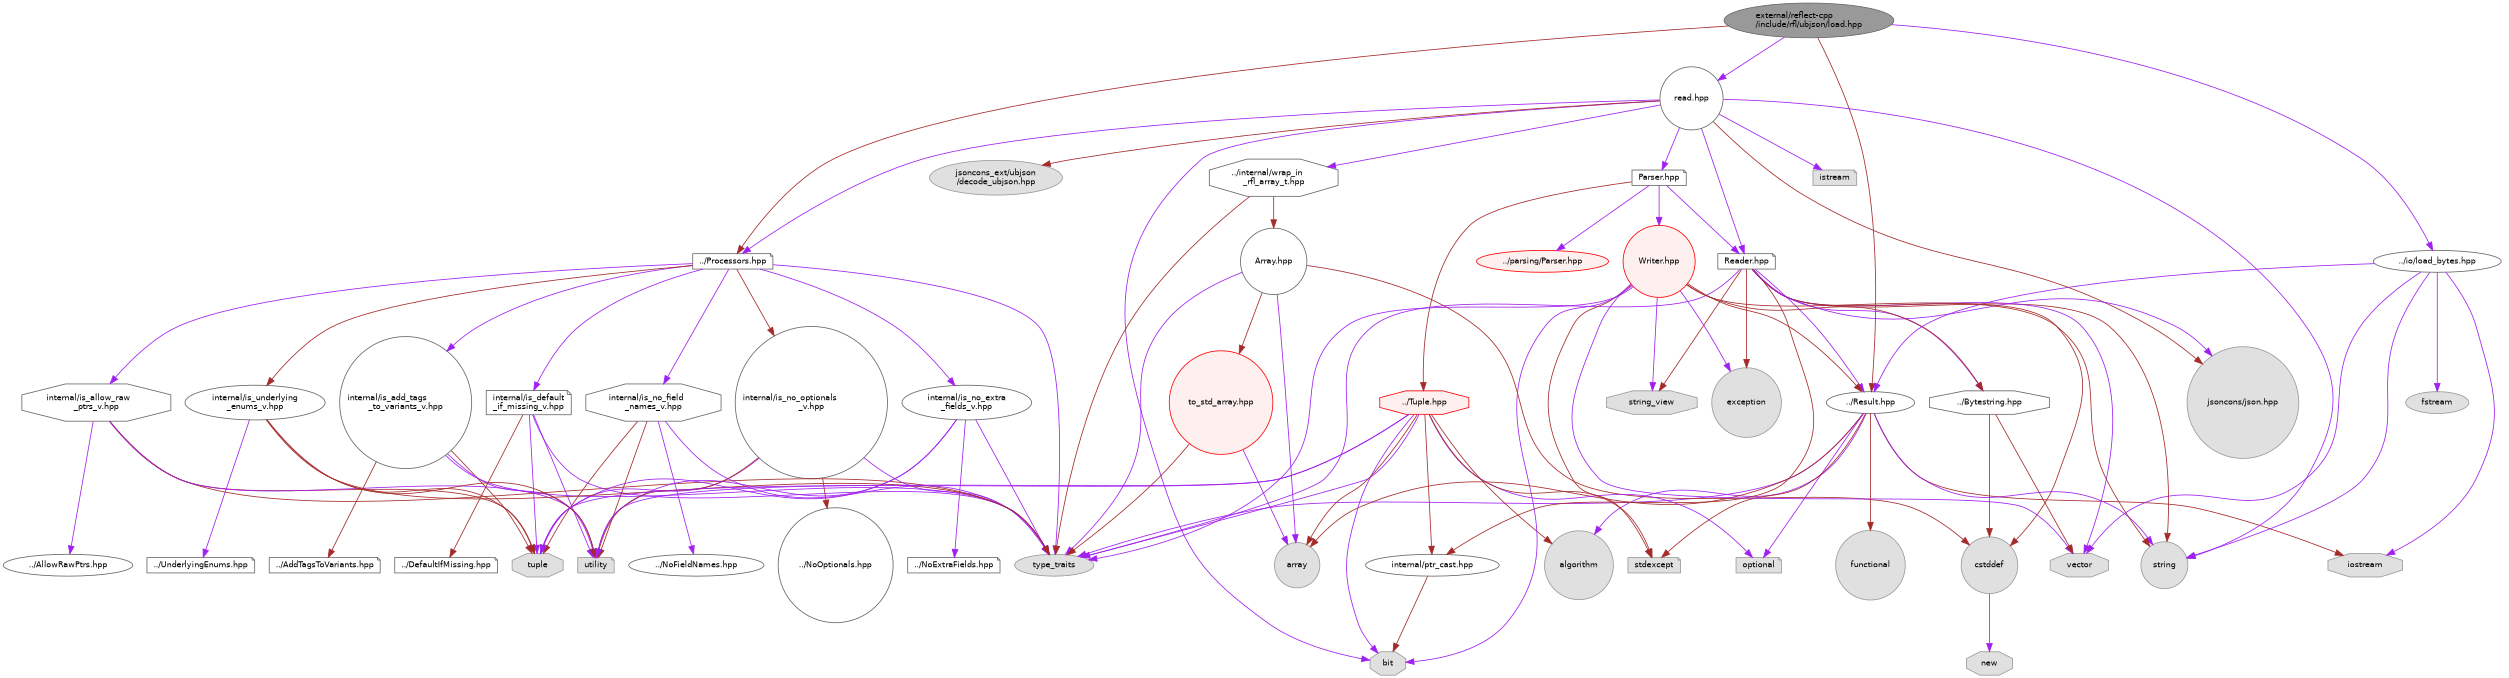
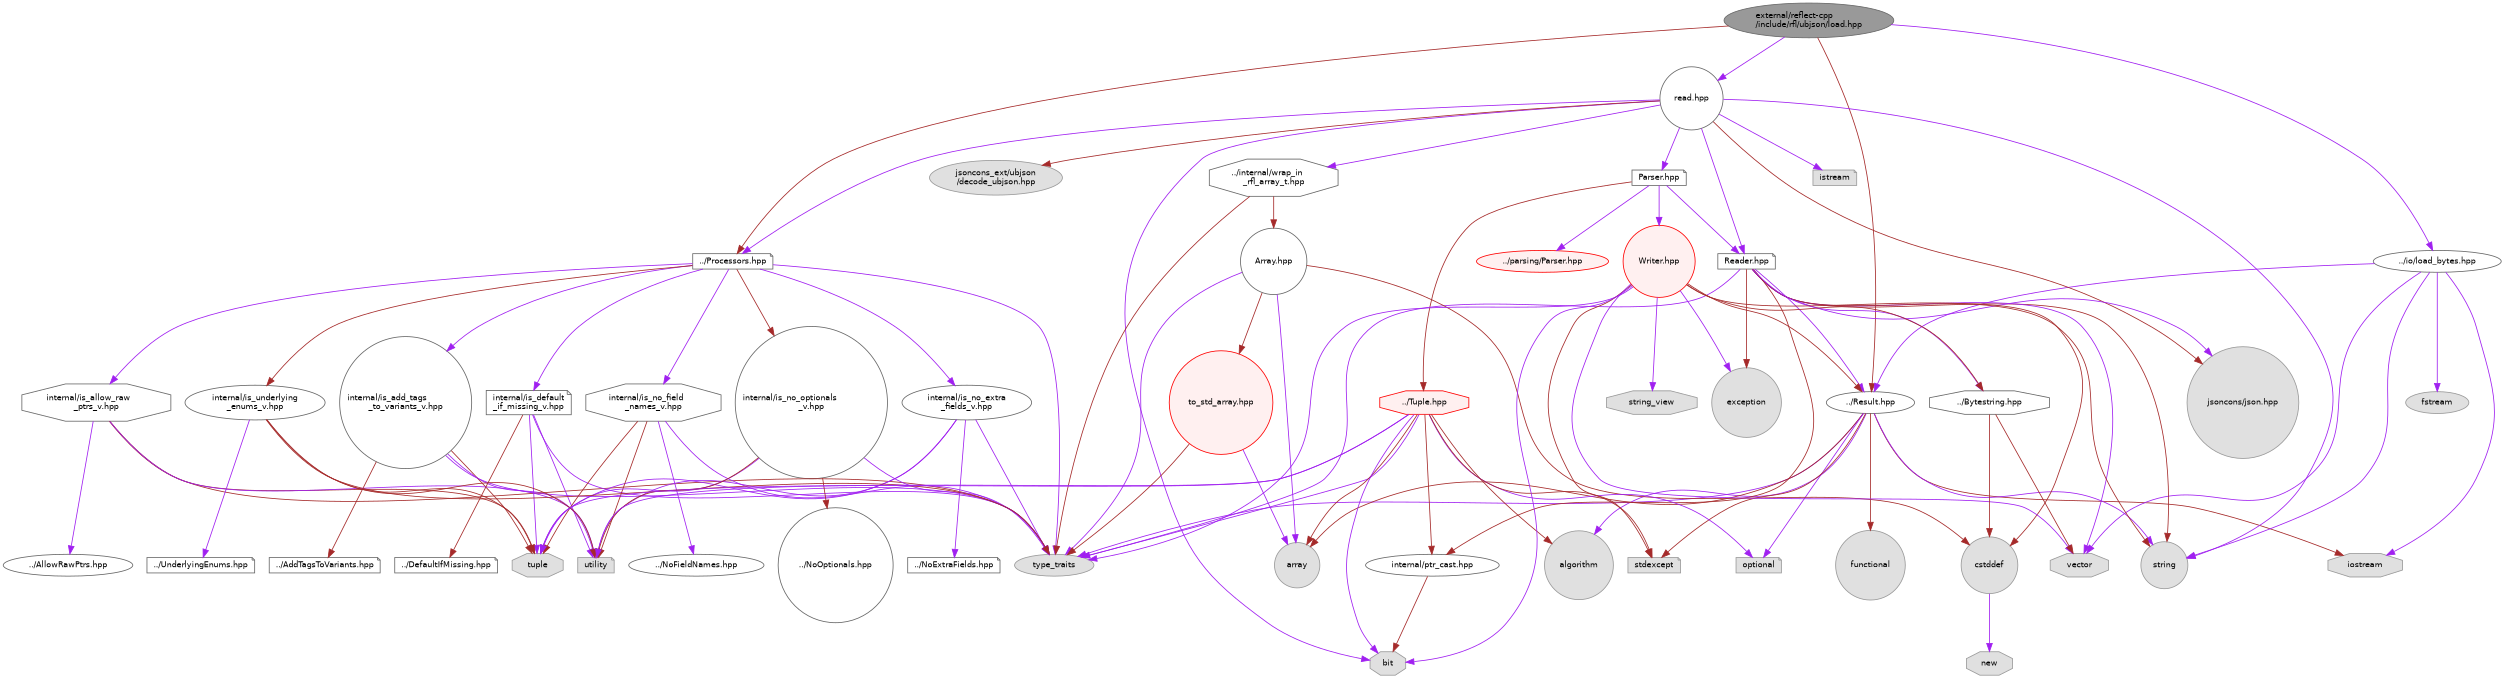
(1699, 332) -> none
